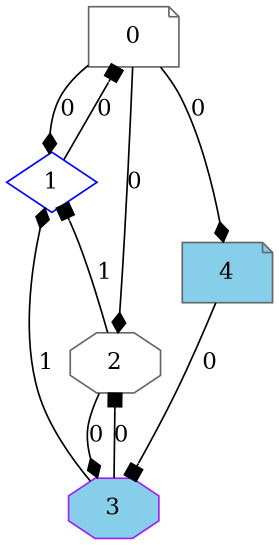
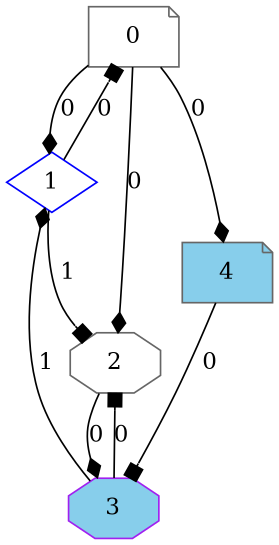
(90, 276) -> (51, 271)
